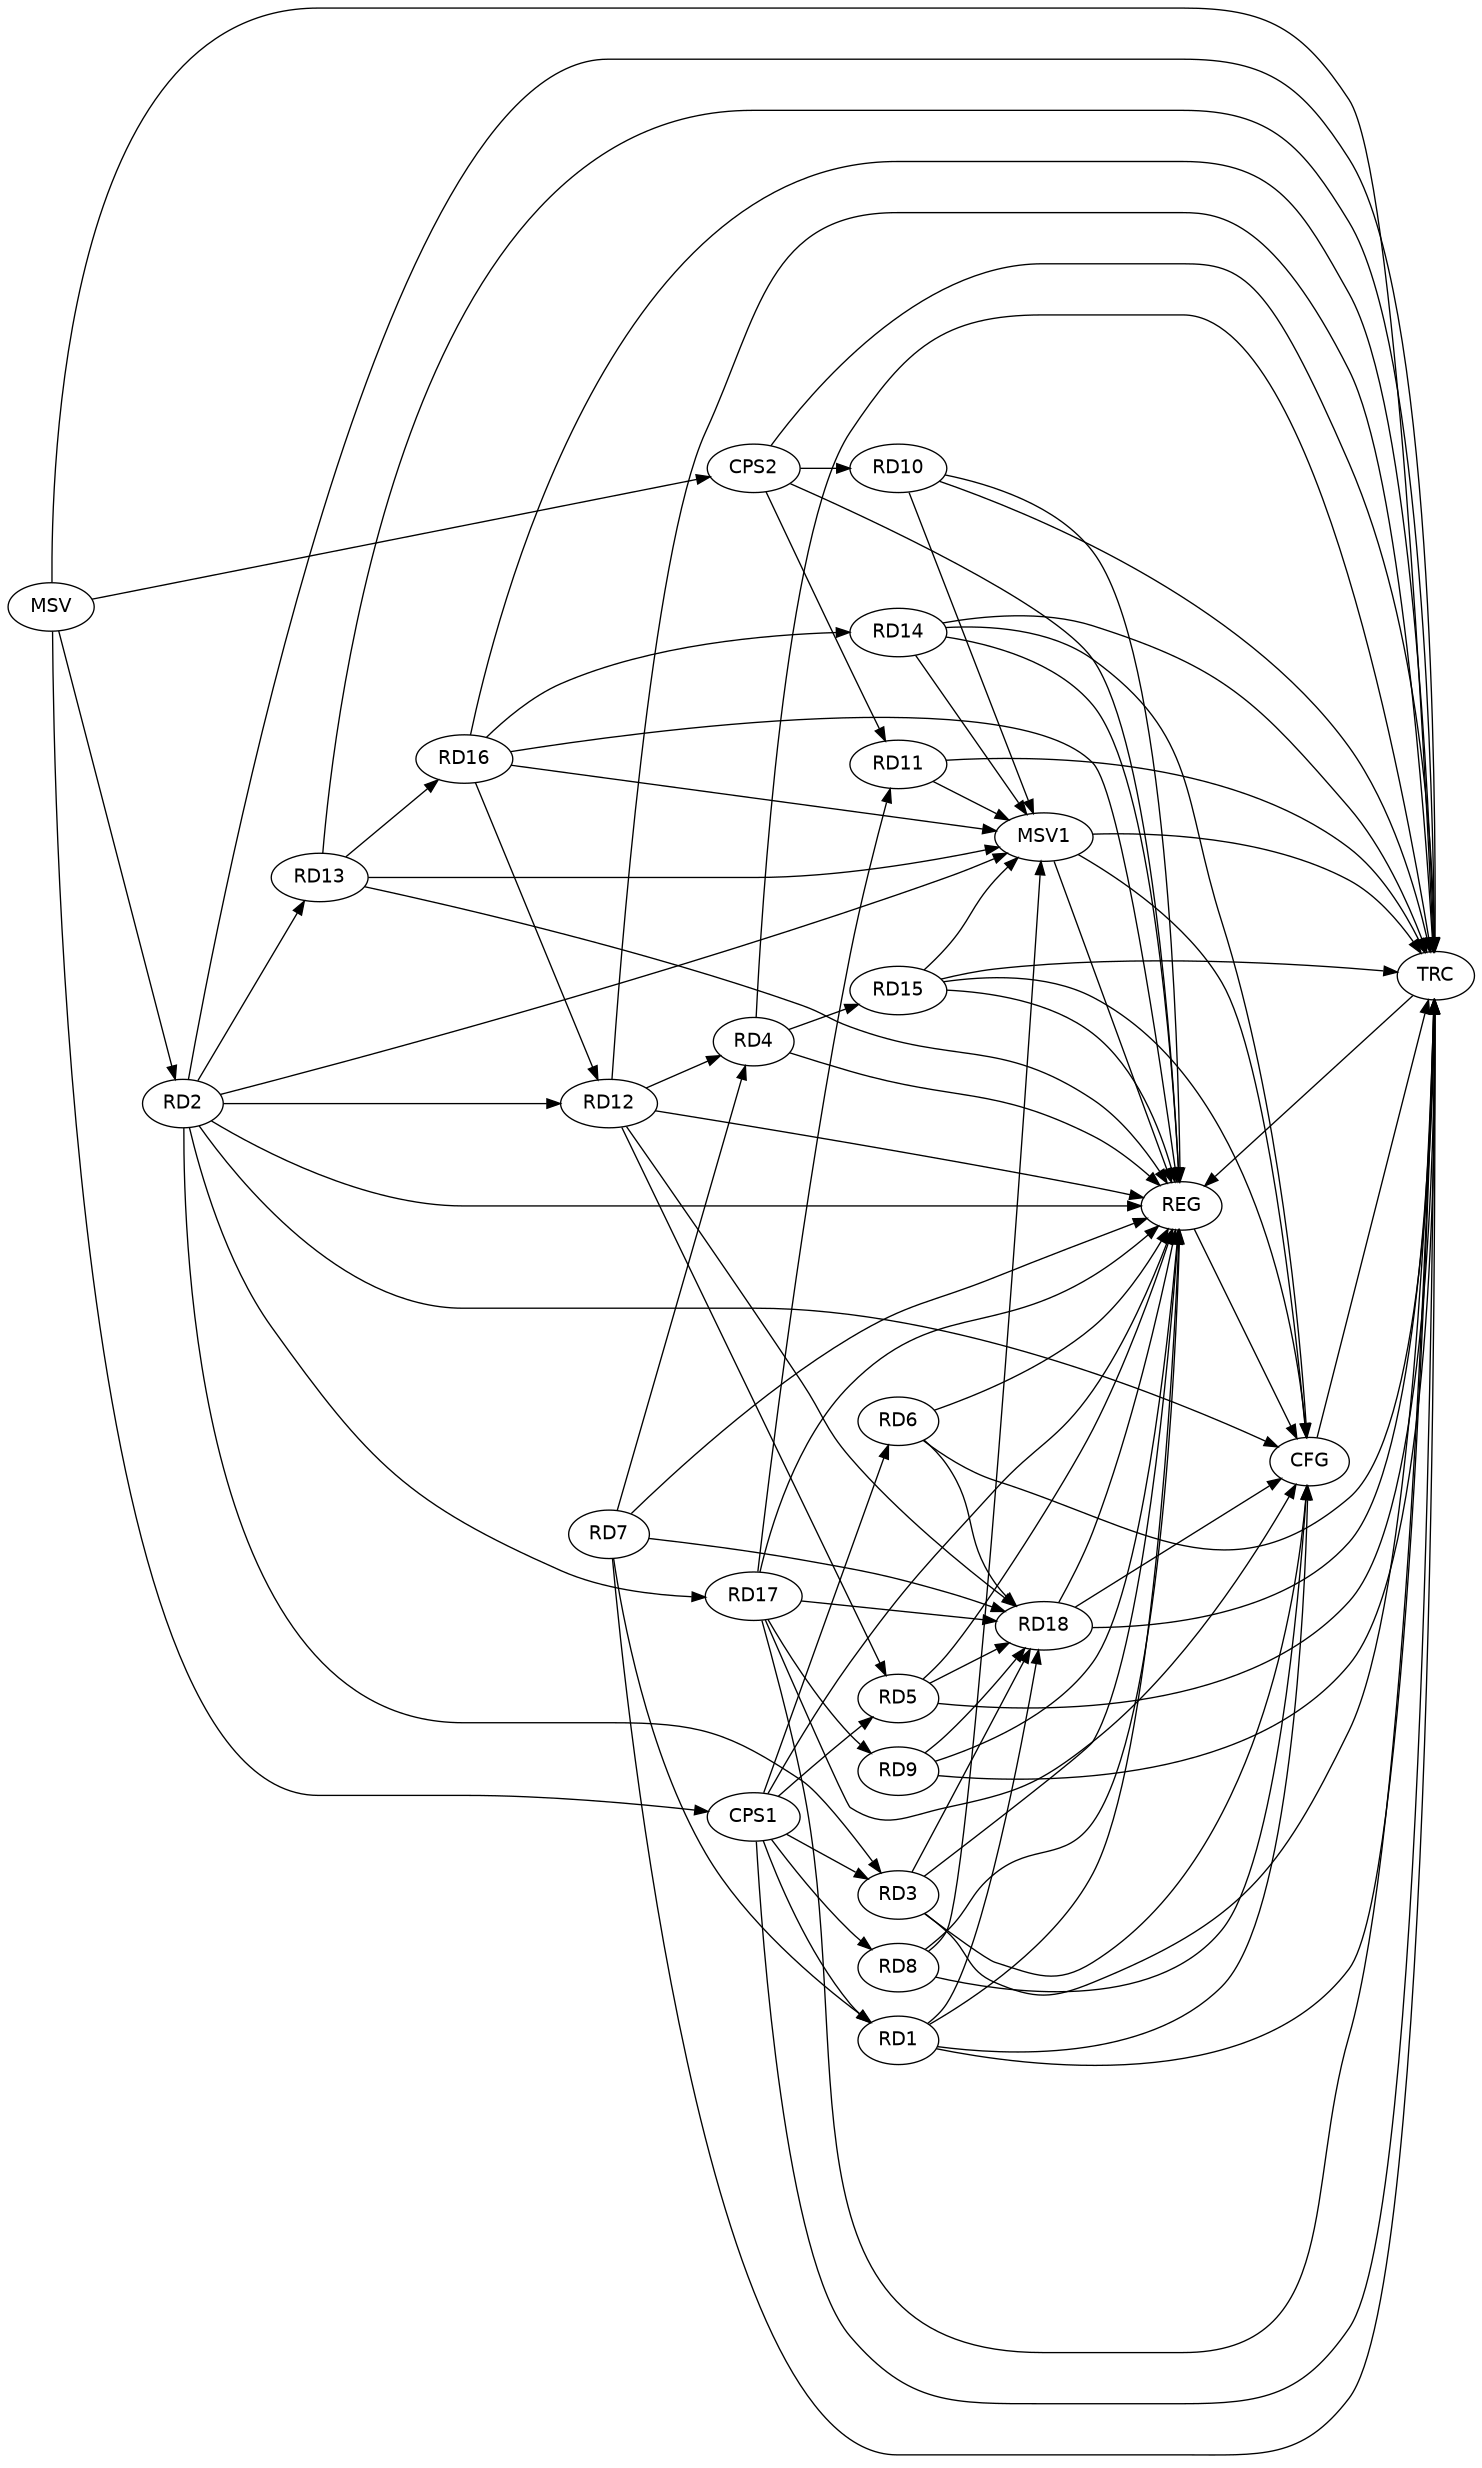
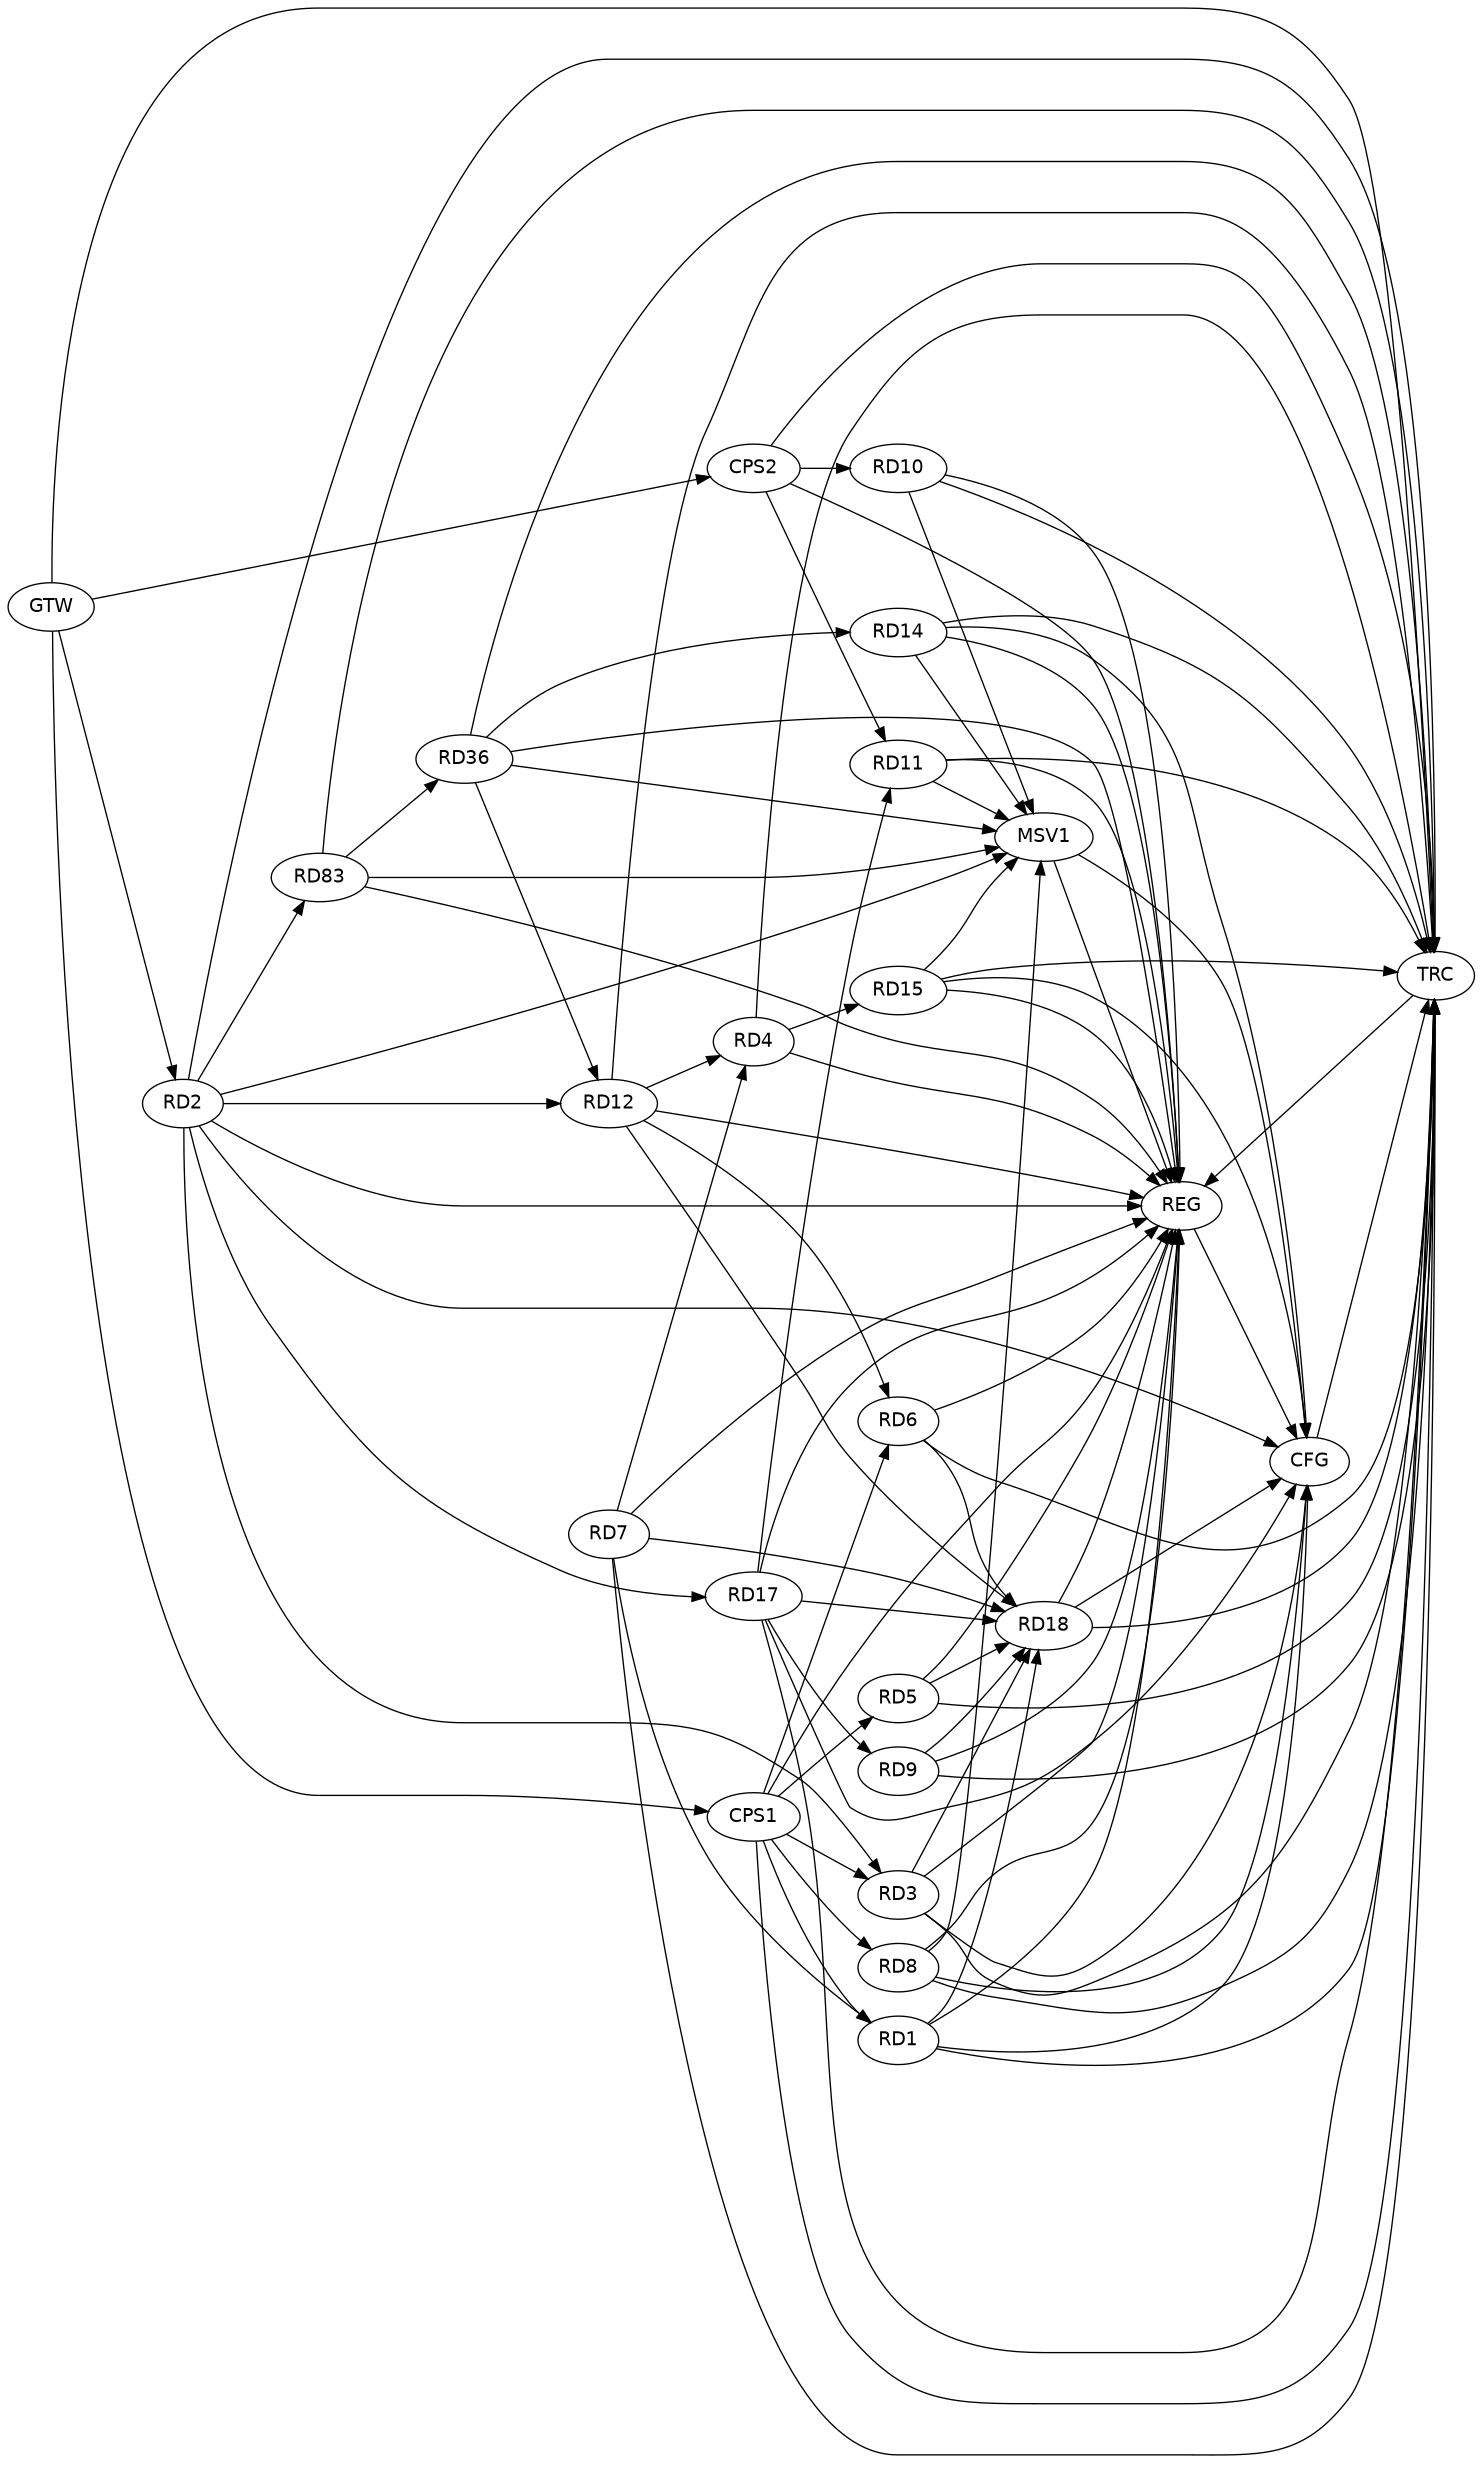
(51, 607) -> (51, 607)
(464, 759) -> (464, 759)
none -> (1103, 816)
(1268, 851) -> (1384, 1747)
(320, 877) -> (320, 877)
(751, 1395) -> (792, 1227)
